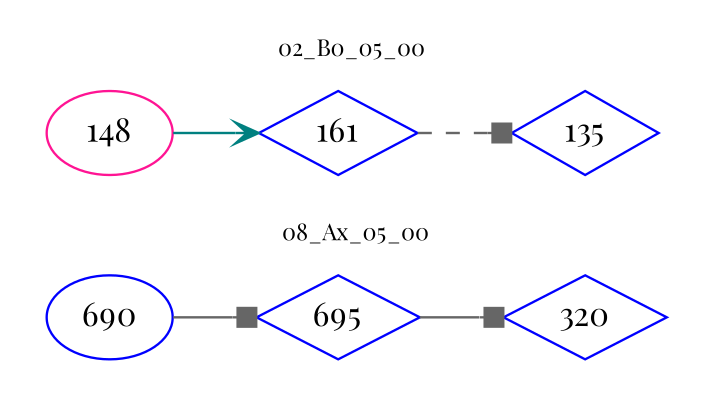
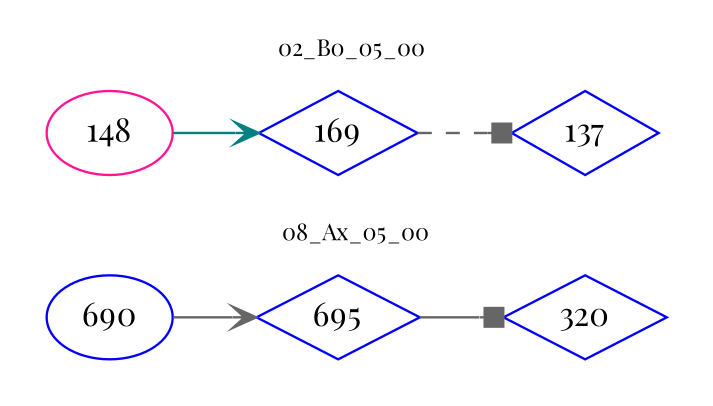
(338, 133) -> (338, 133)
(585, 133) -> (585, 133)
(203, 317) -> (203, 317)
